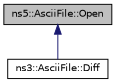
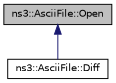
(58, 14) -> (58, 14)
